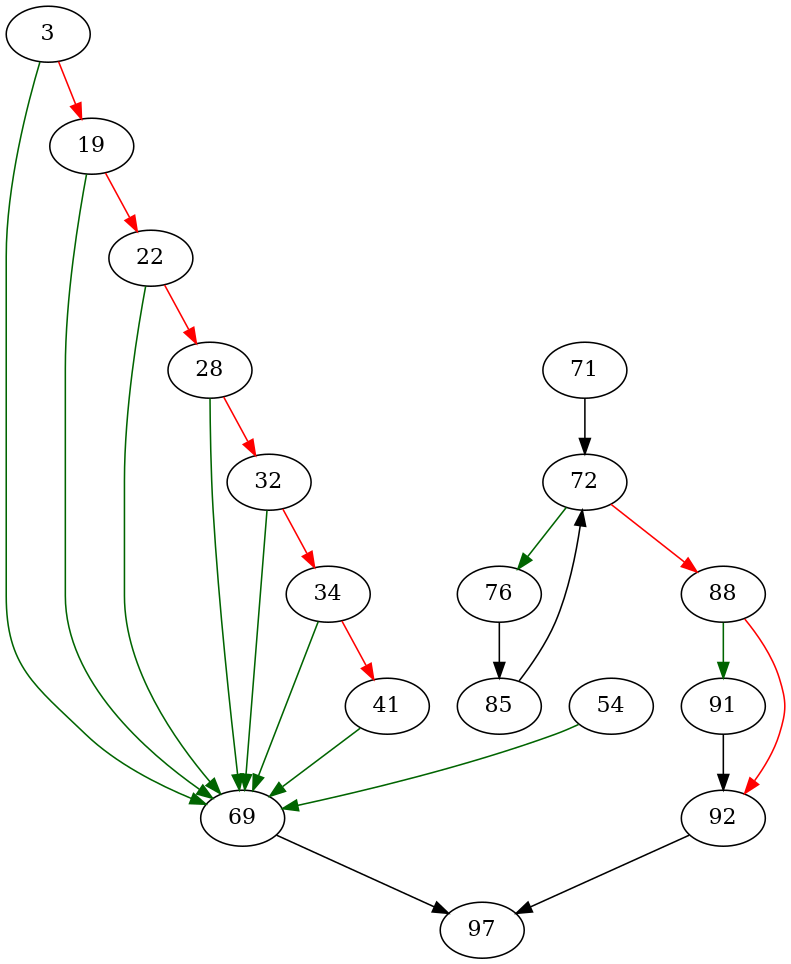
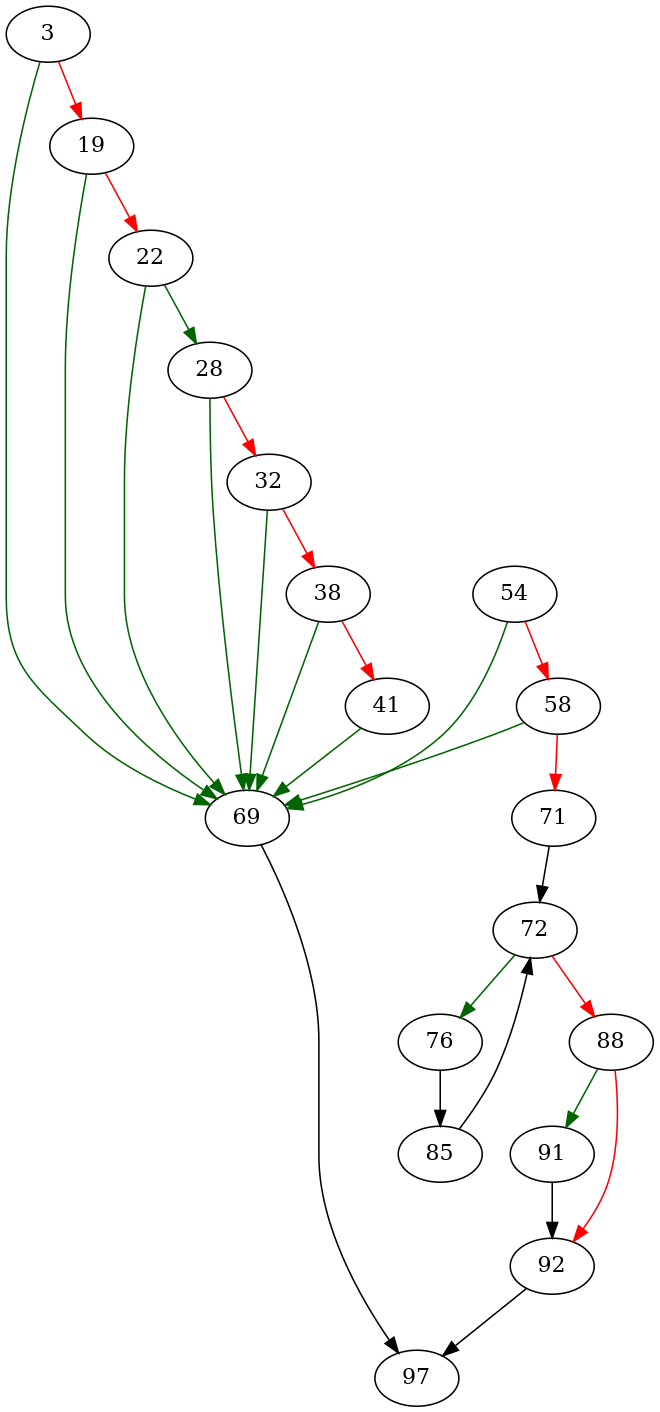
(177, 307) -> (177, 307)
(328, 594) -> (328, 594)
none -> (558, 706)
